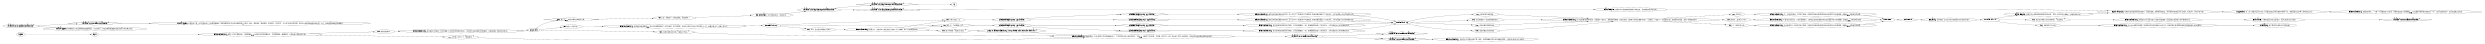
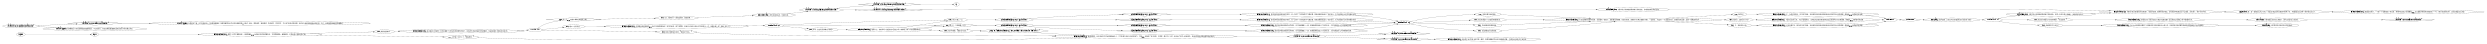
(534, 30) -> (535, 30)
